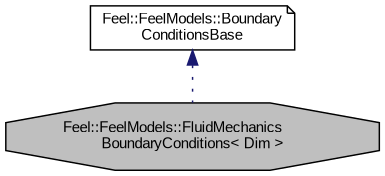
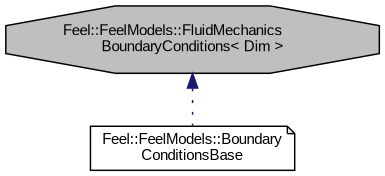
(193, 84) -> (193, 107)
